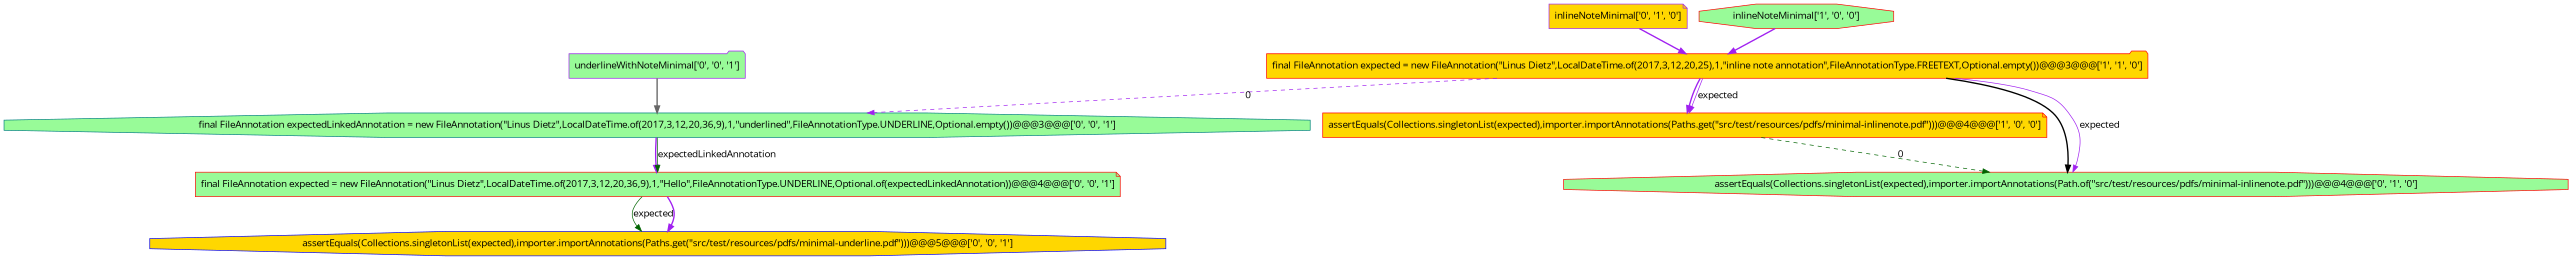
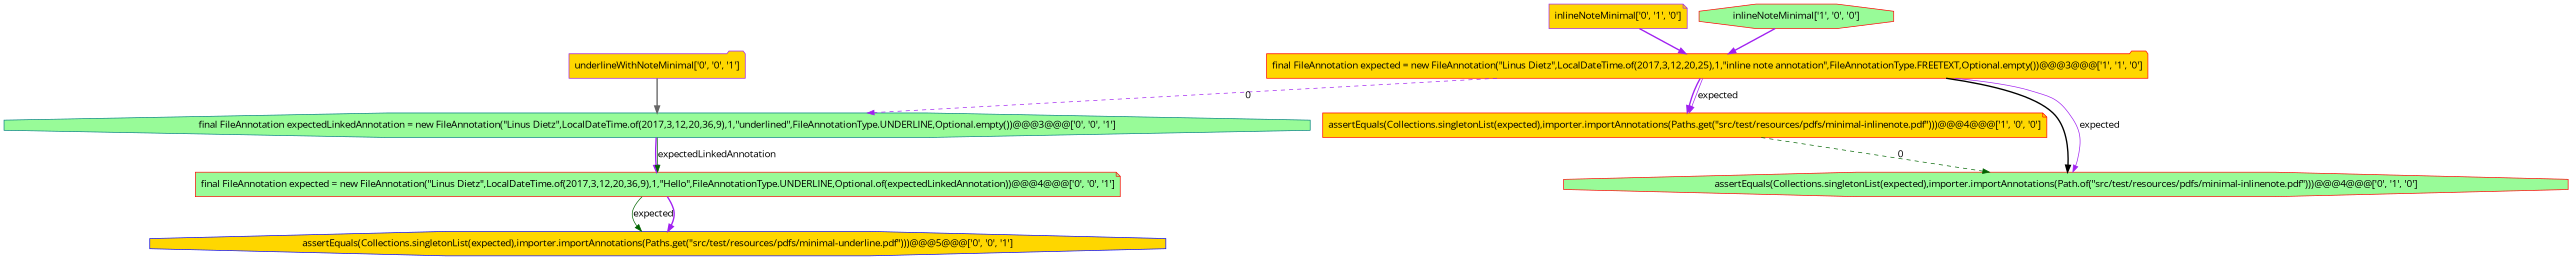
(657, 66) -> (657, 66)
